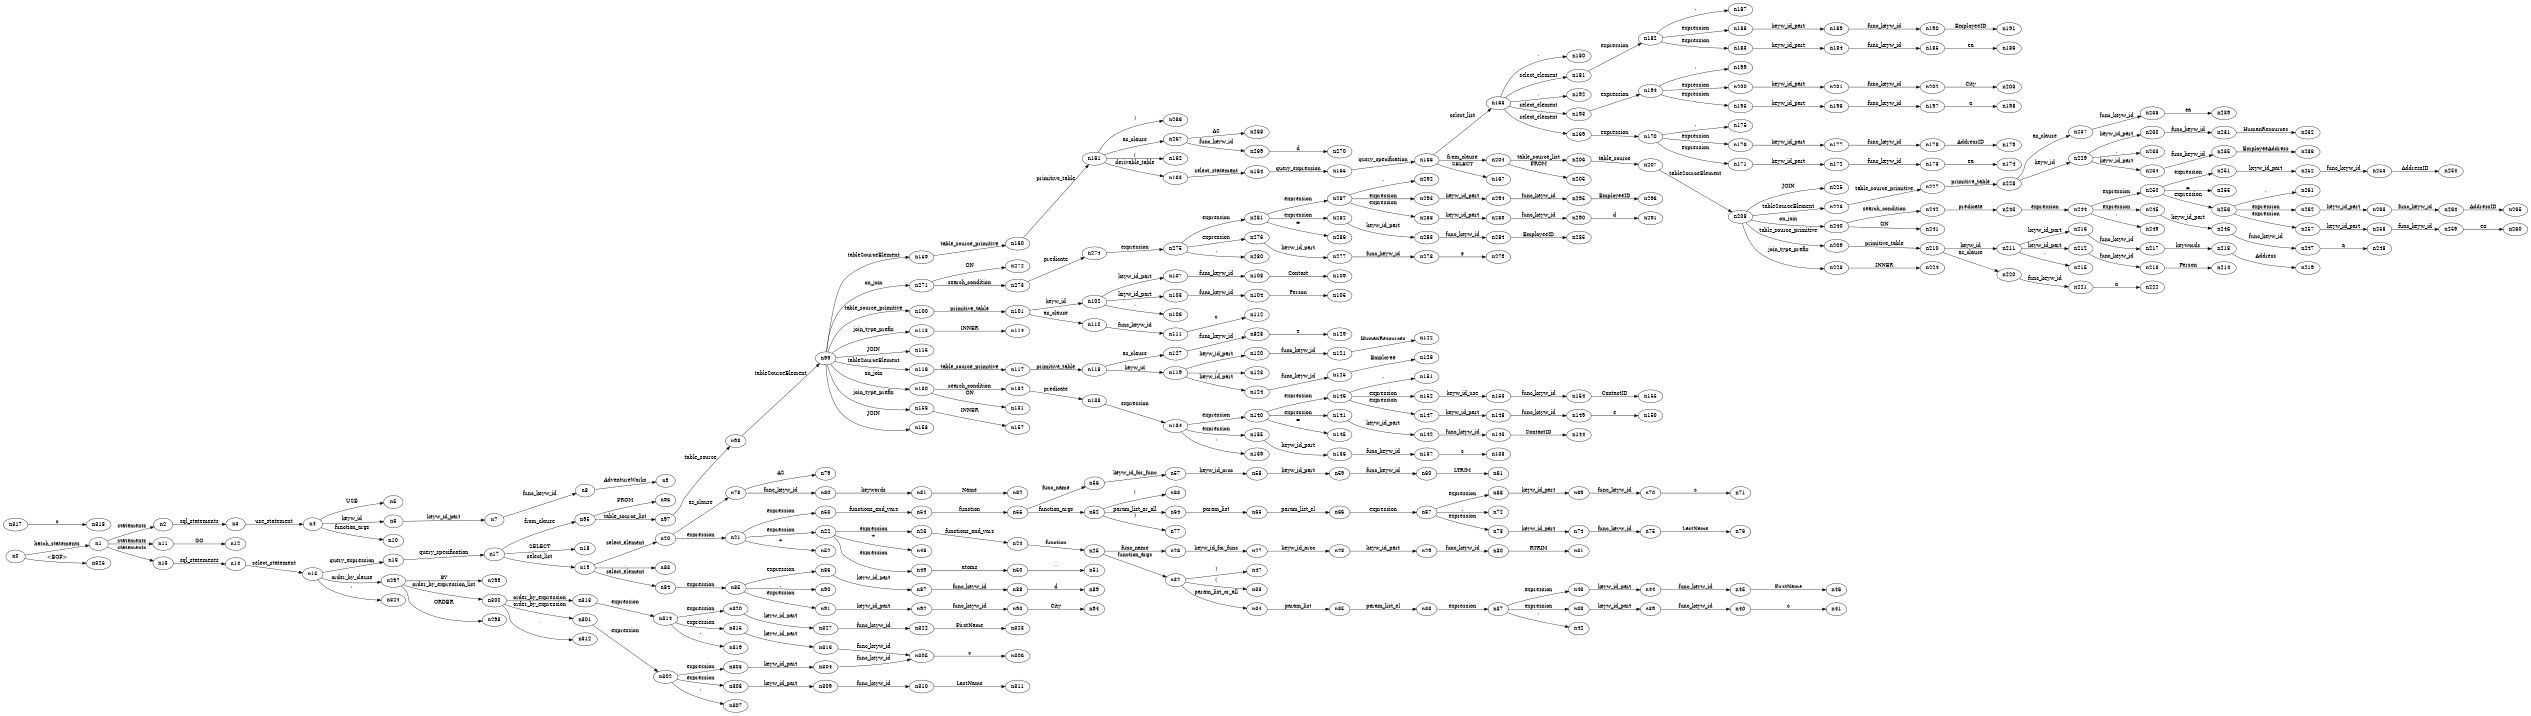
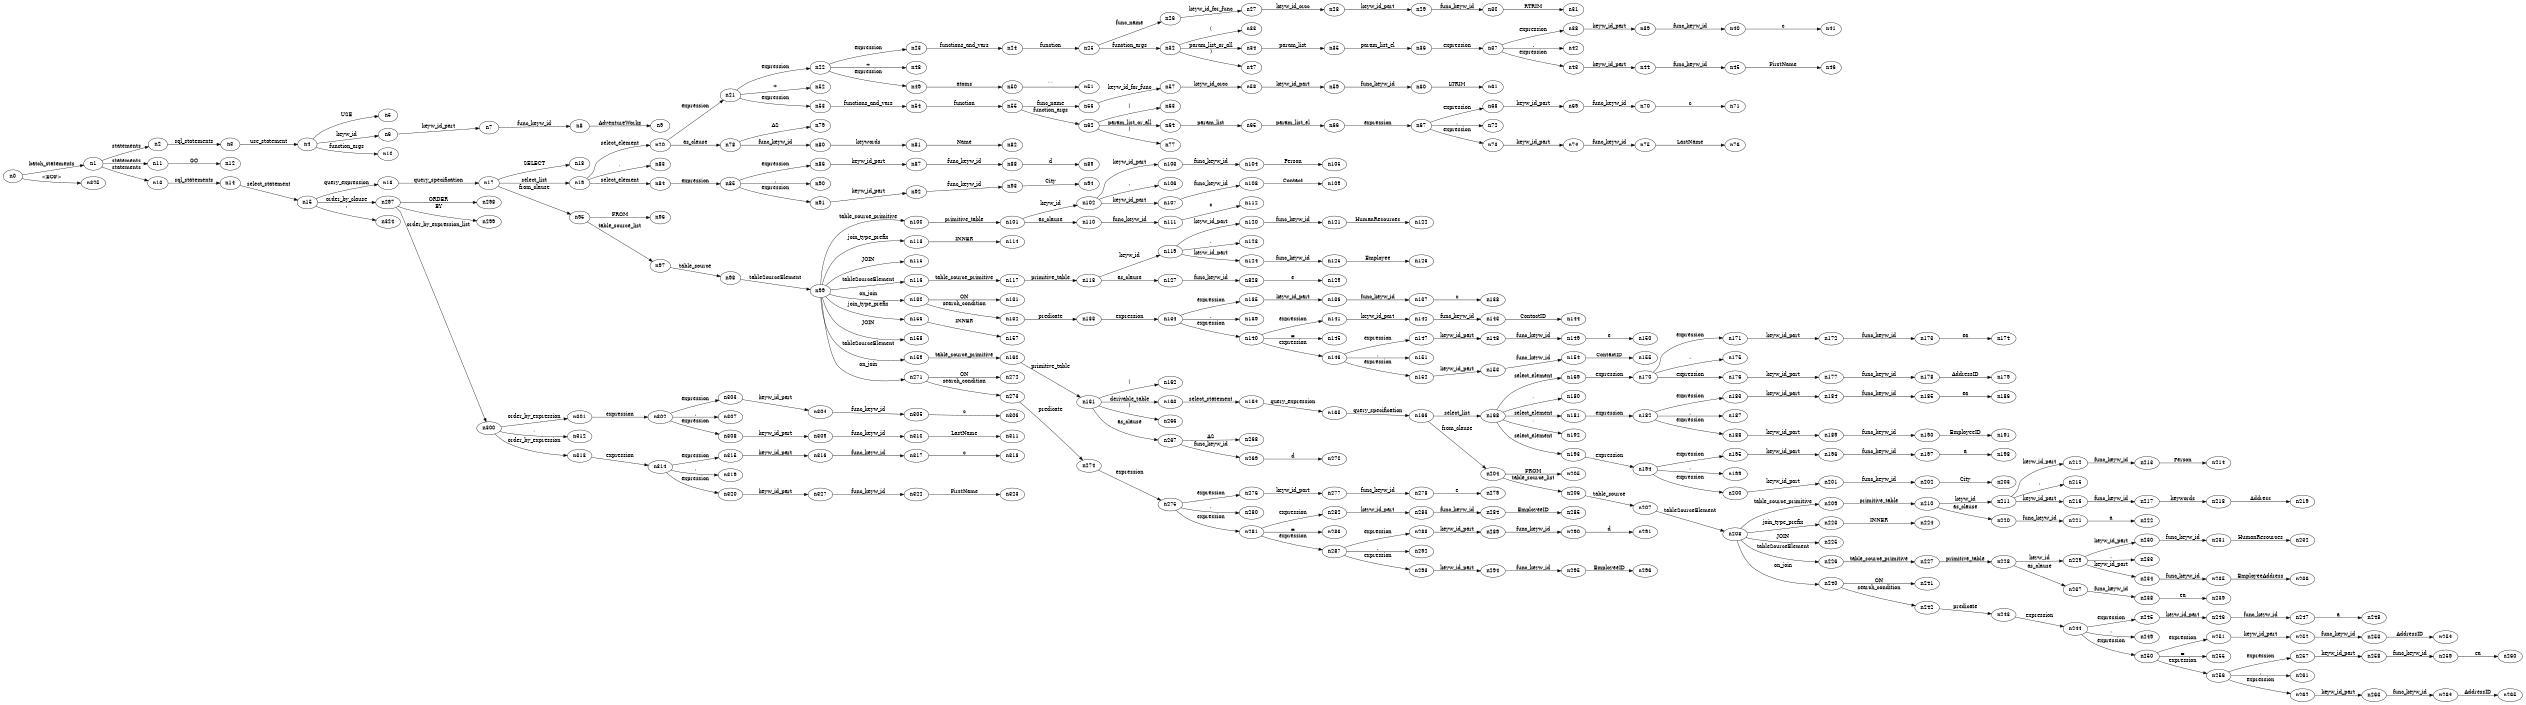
(1498, 180) -> none
(1463, 394) -> (1457, 369)
(872, 652) -> (867, 456)
